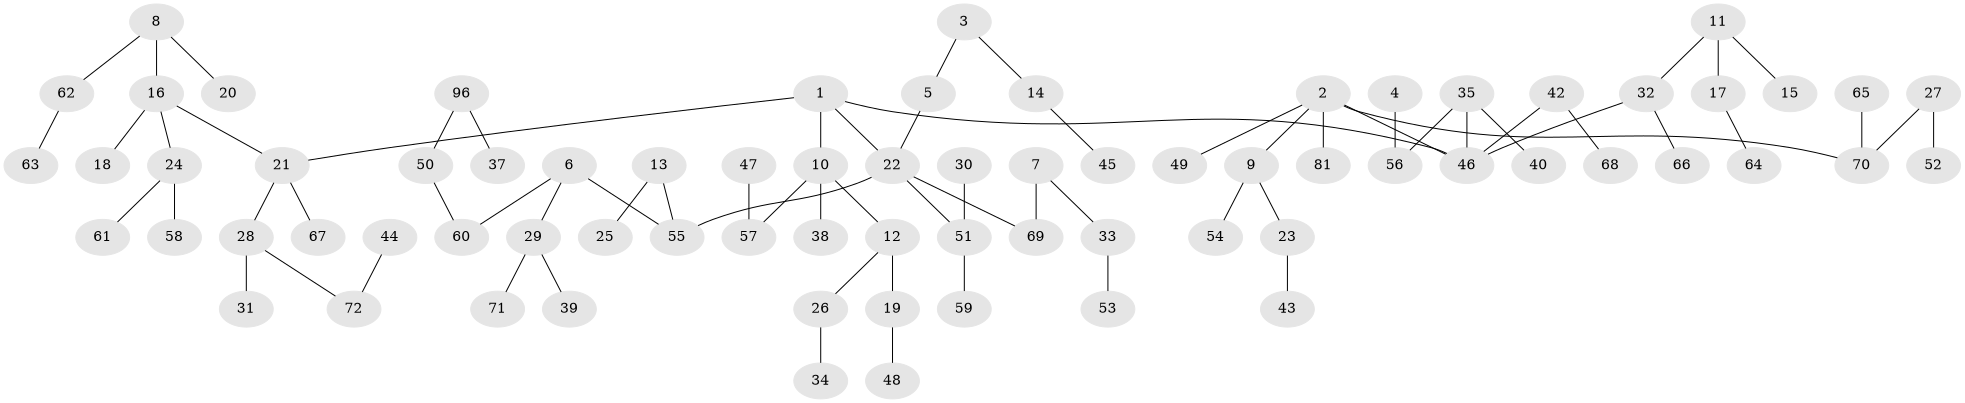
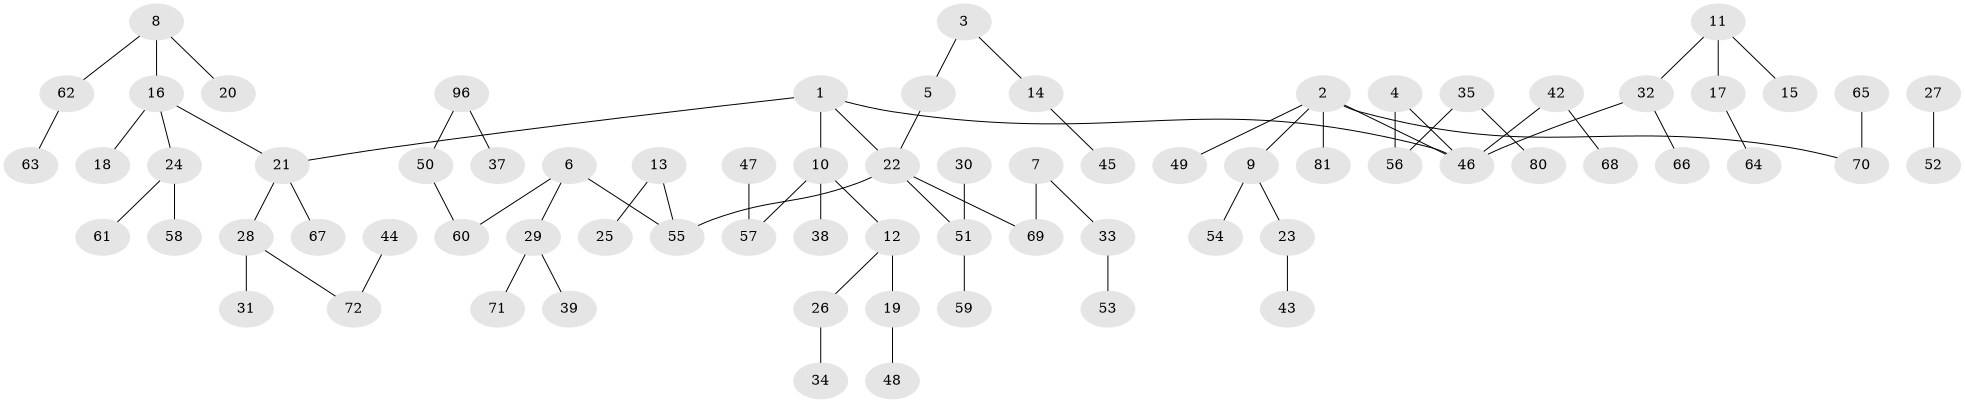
(1467, 126) -> (1436, 135)
(1898, 130) -> none
(1539, 166) -> (1539, 166)
